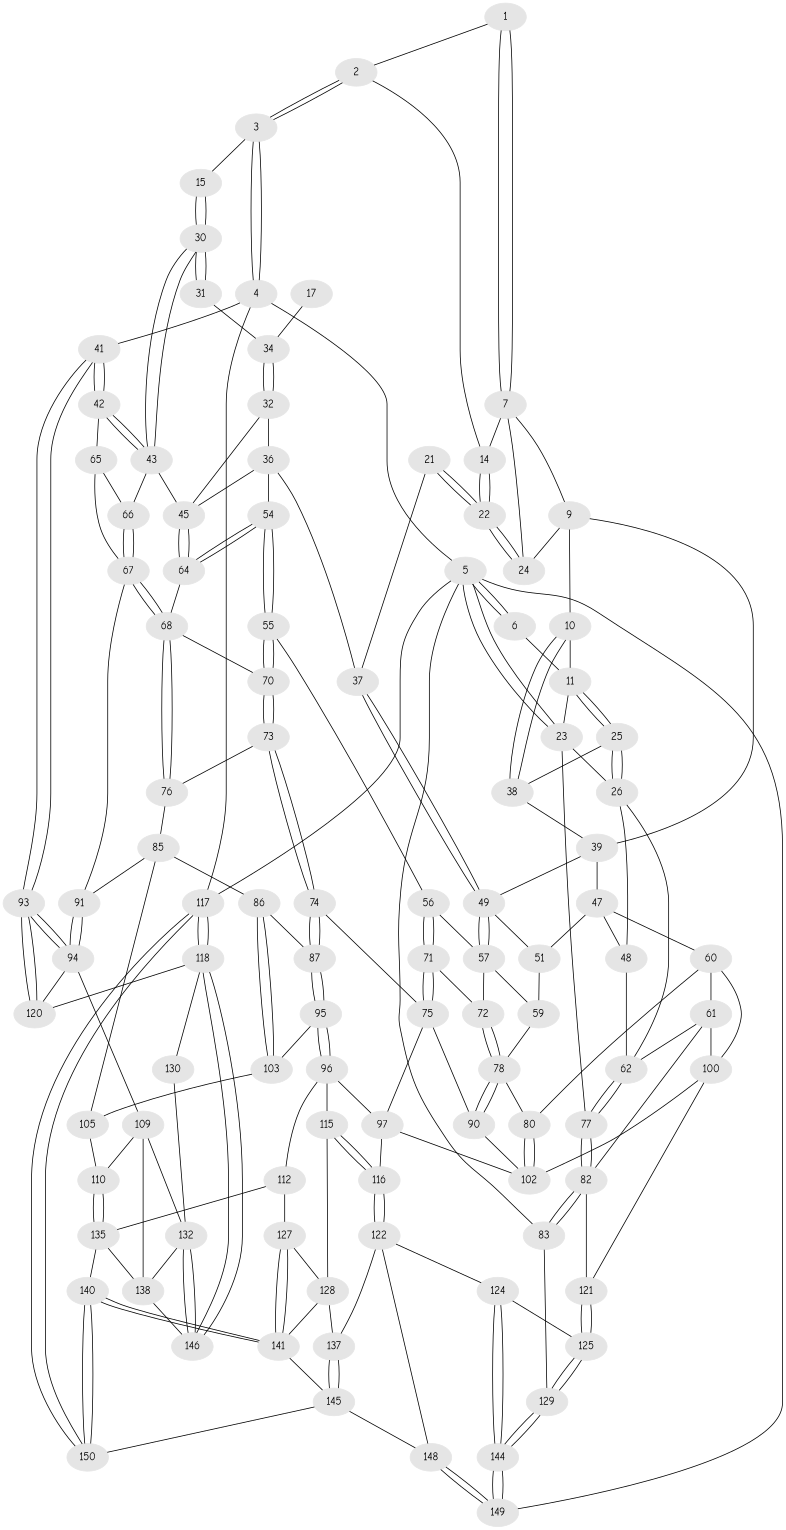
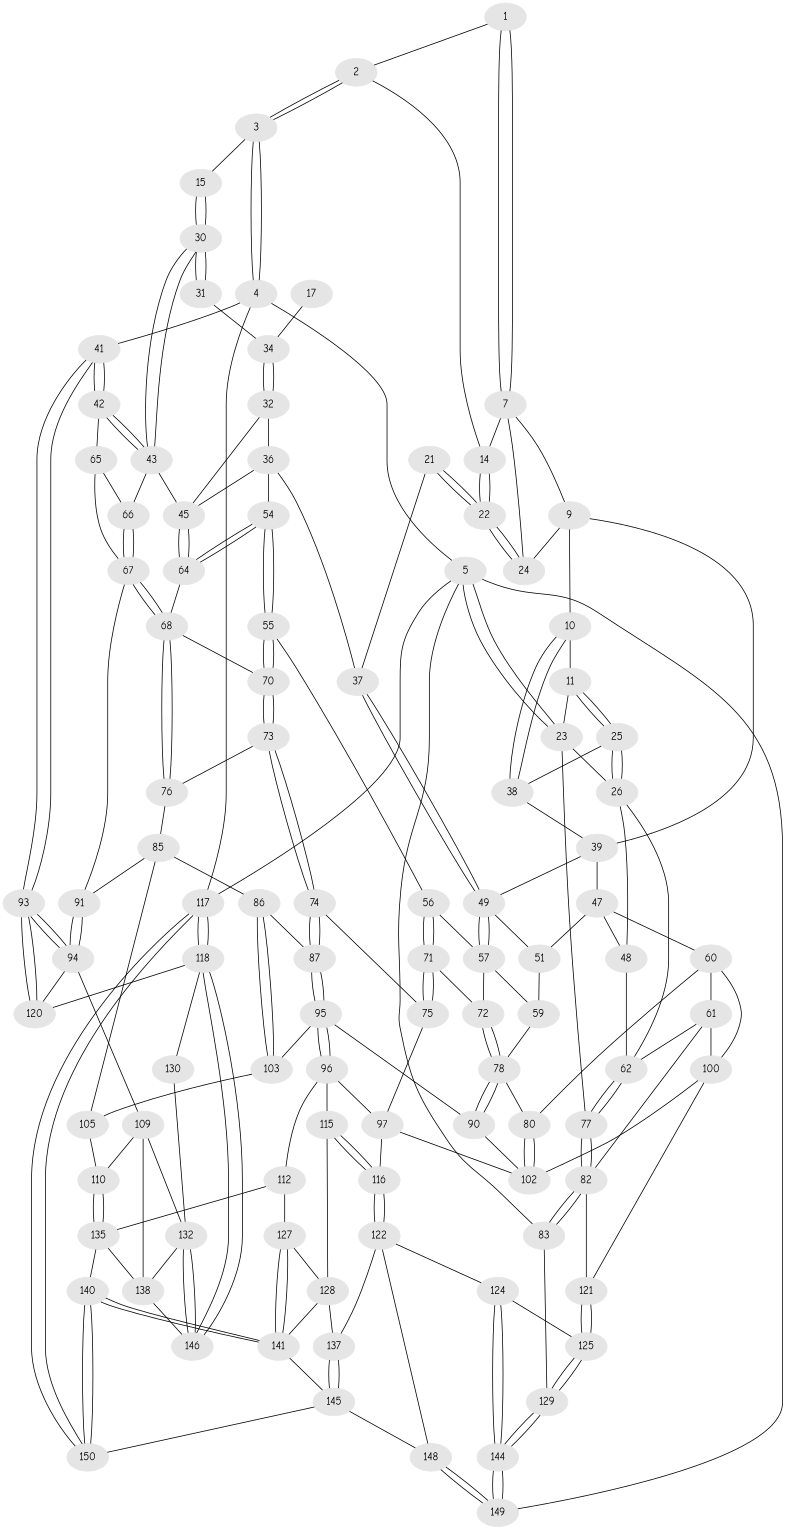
(515, 626) -> none
(451, 1070) -> (397, 1070)
